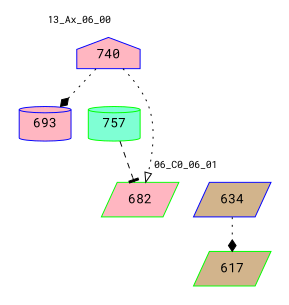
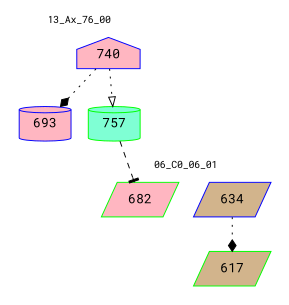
(80, 21) -> (80, 21)
(141, 91) -> (111, 83)
